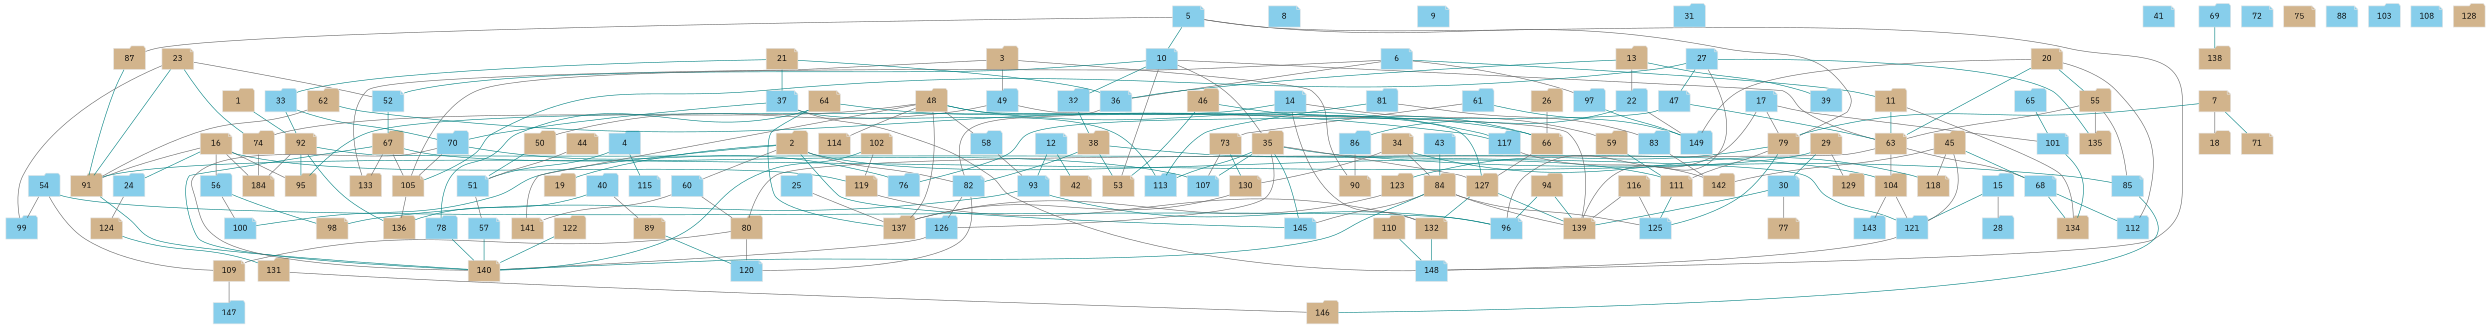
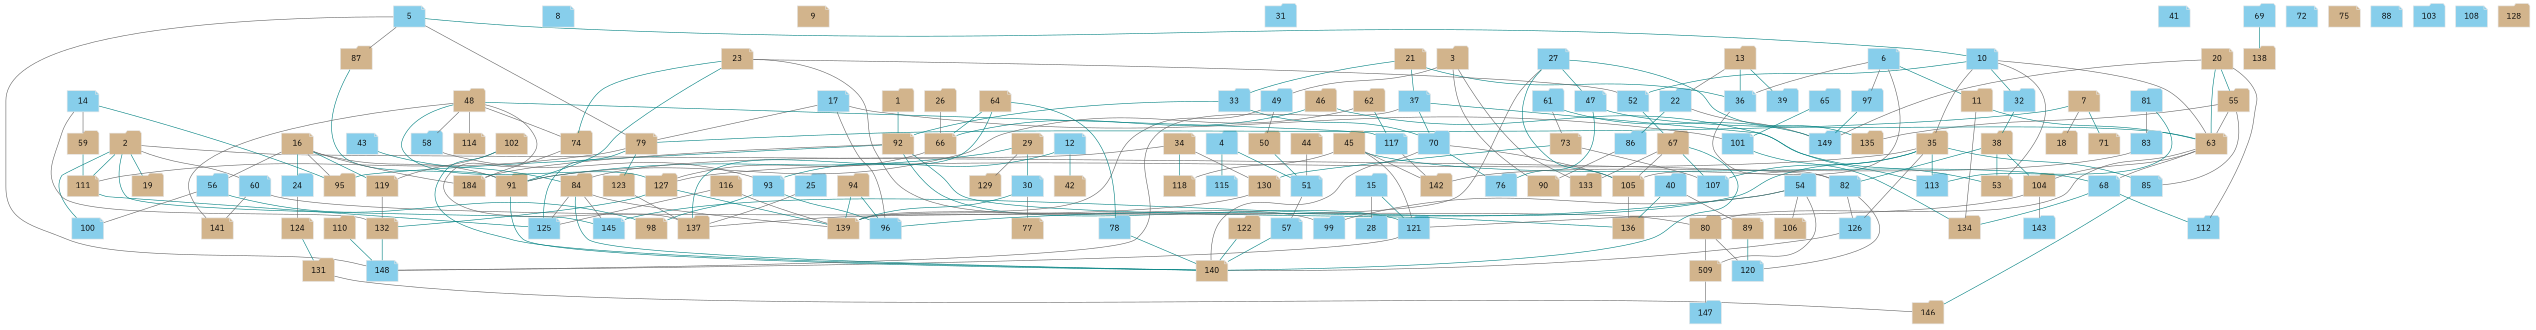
(1433, 16) -> (813, 16)
(1505, 144) -> (1392, 144)
none -> (1790, 228)
(229, 271) -> (1705, 271)
